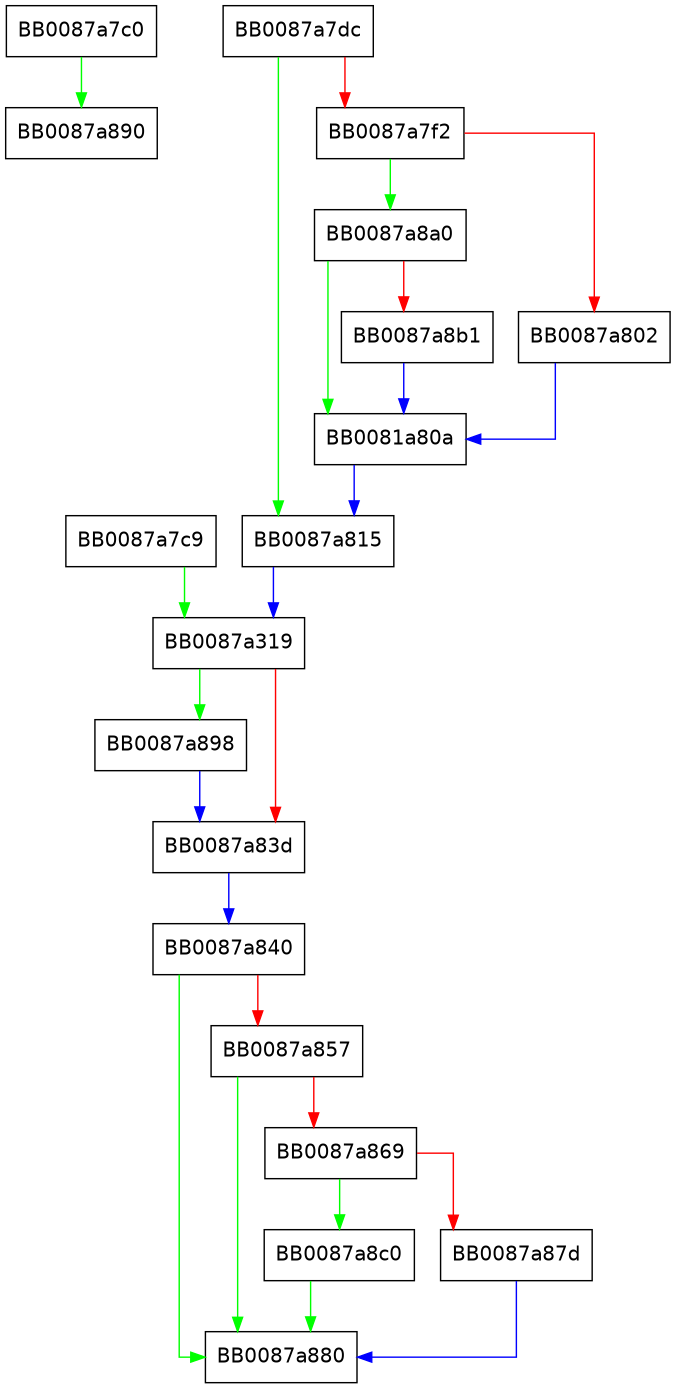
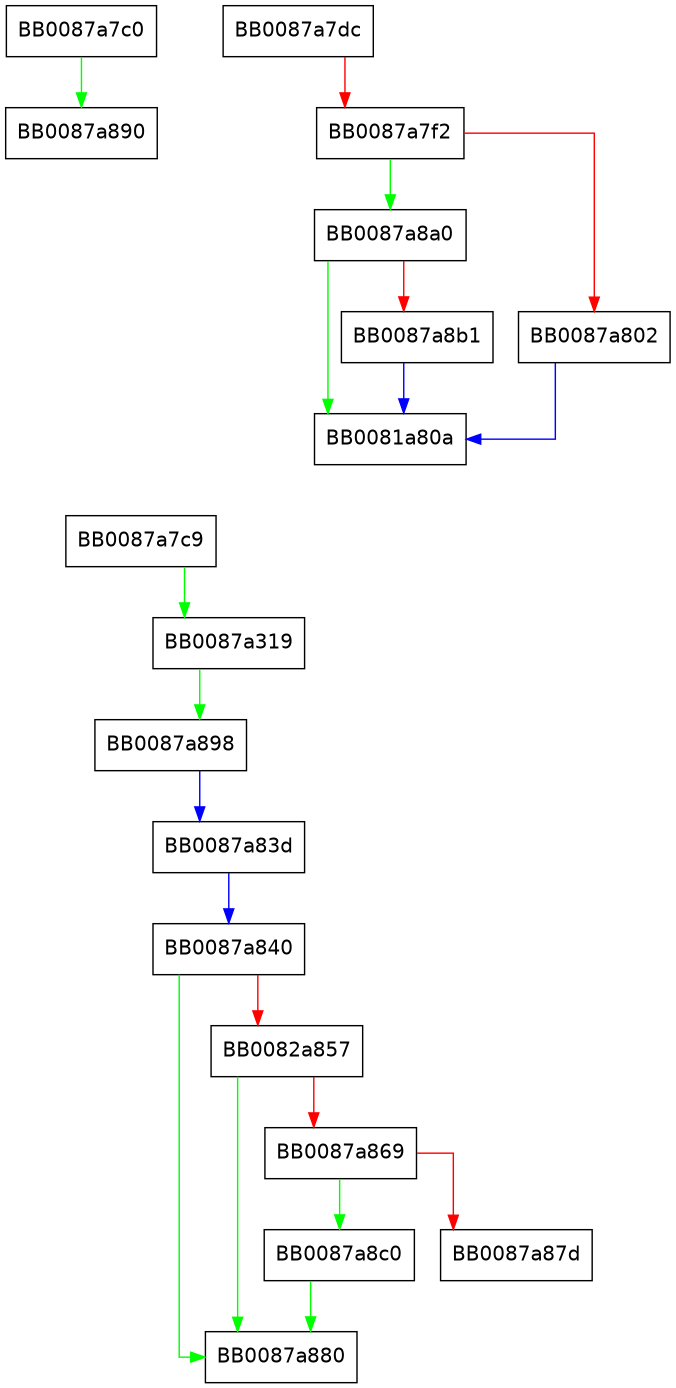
(318, 541) -> none
(276, 738) -> none
(287, 1051) -> (287, 1051)
(482, 1357) -> none
